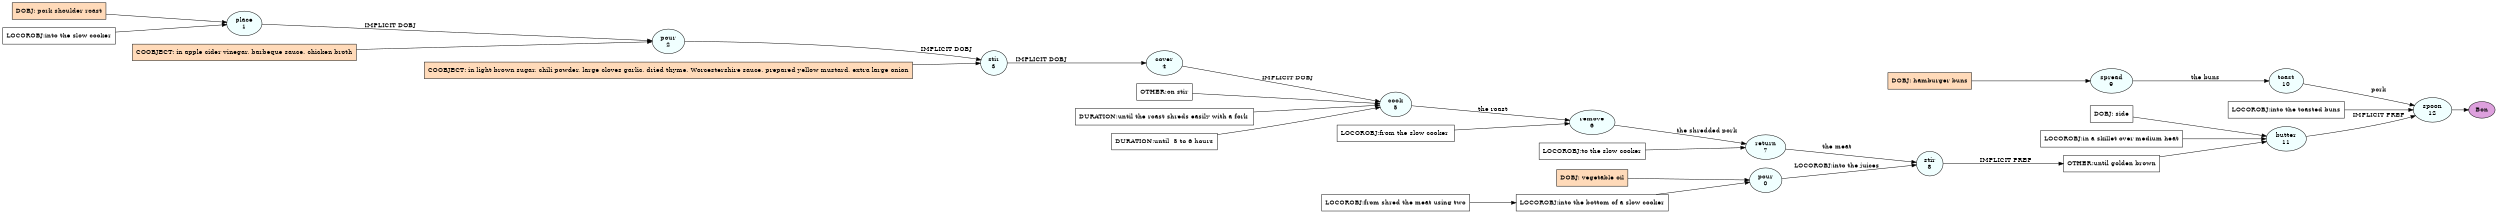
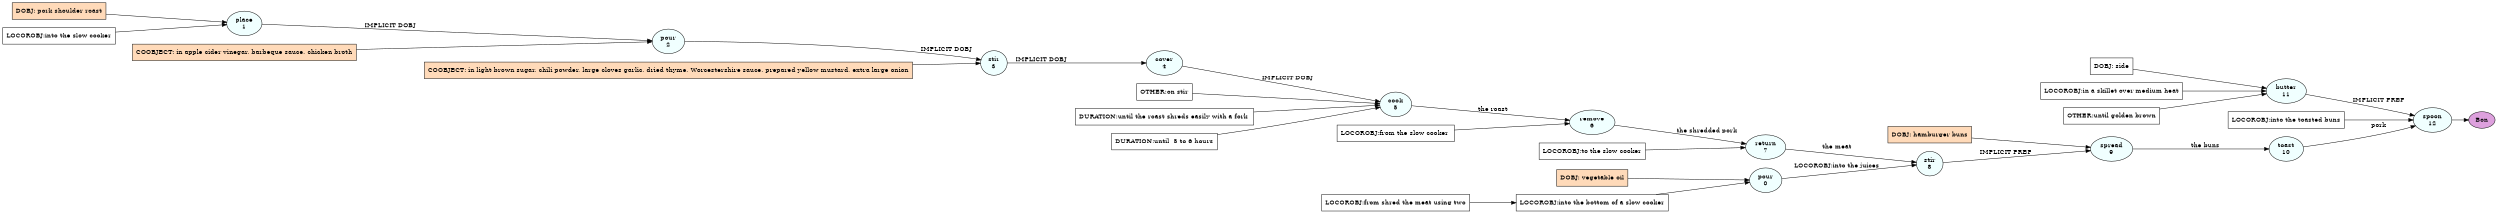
(2001, 164) -> (2015, 157)
